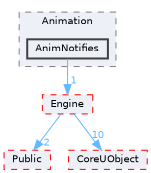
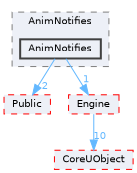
(68, 22) -> (60, 22)
(50, 128) -> (46, 73)
